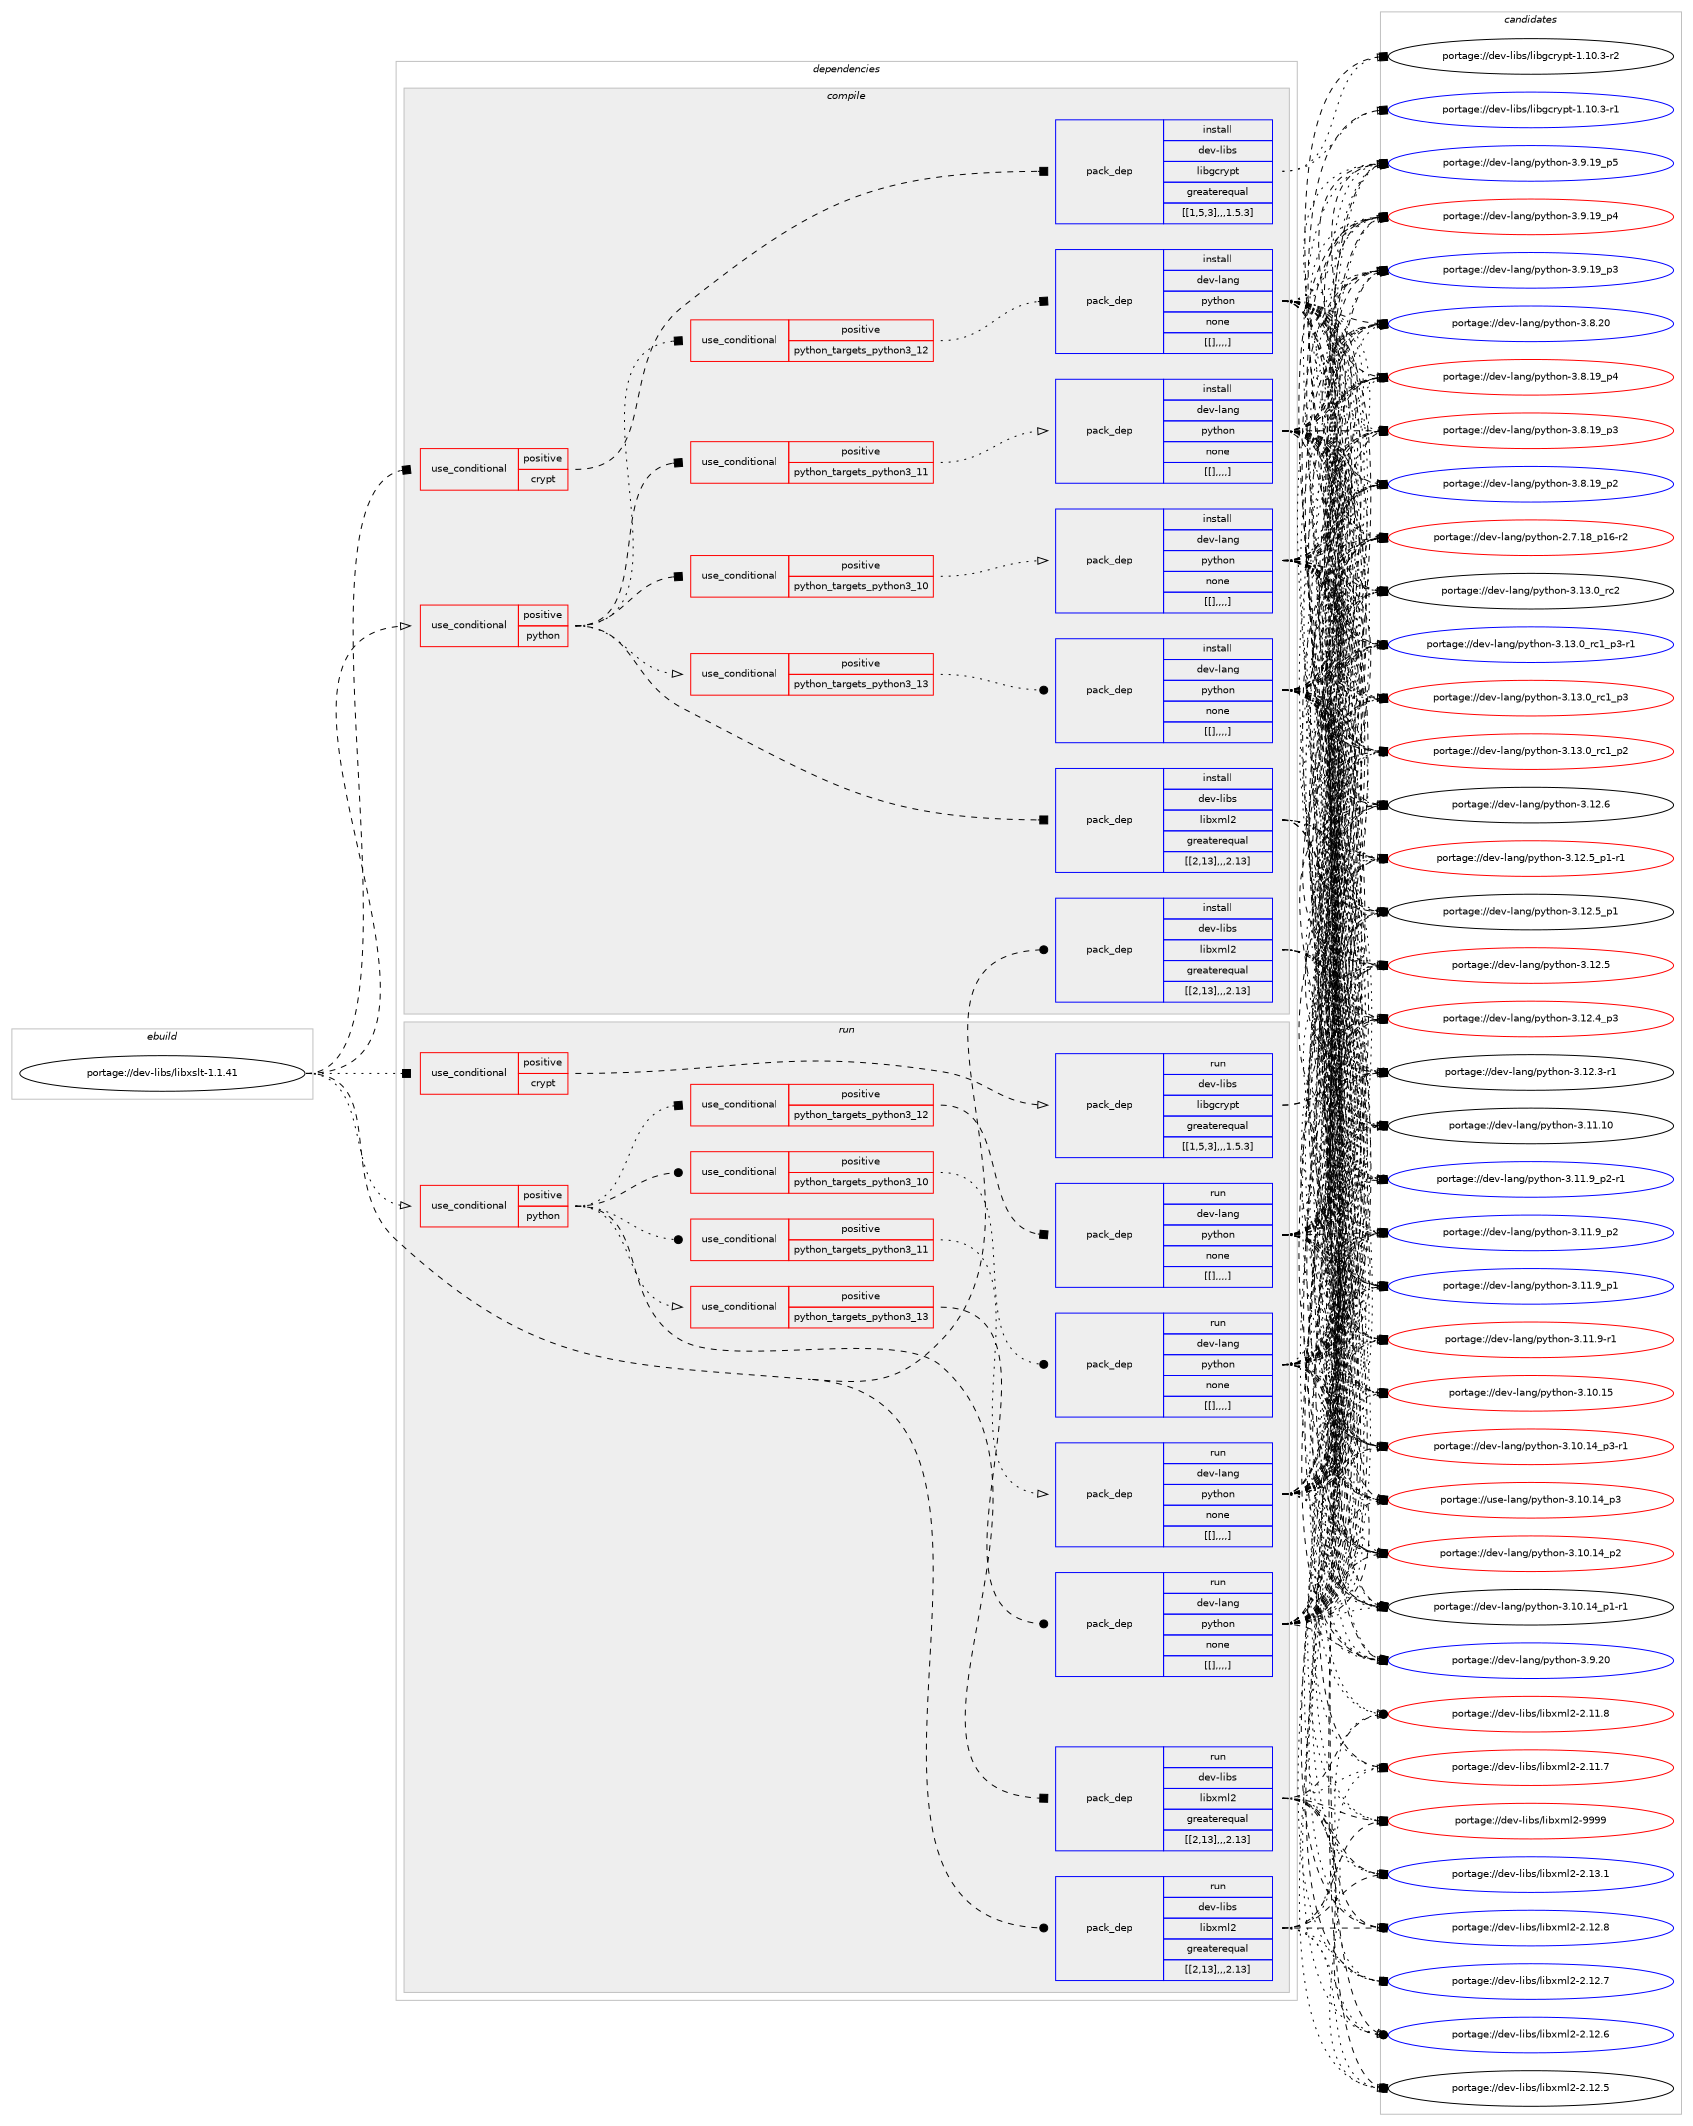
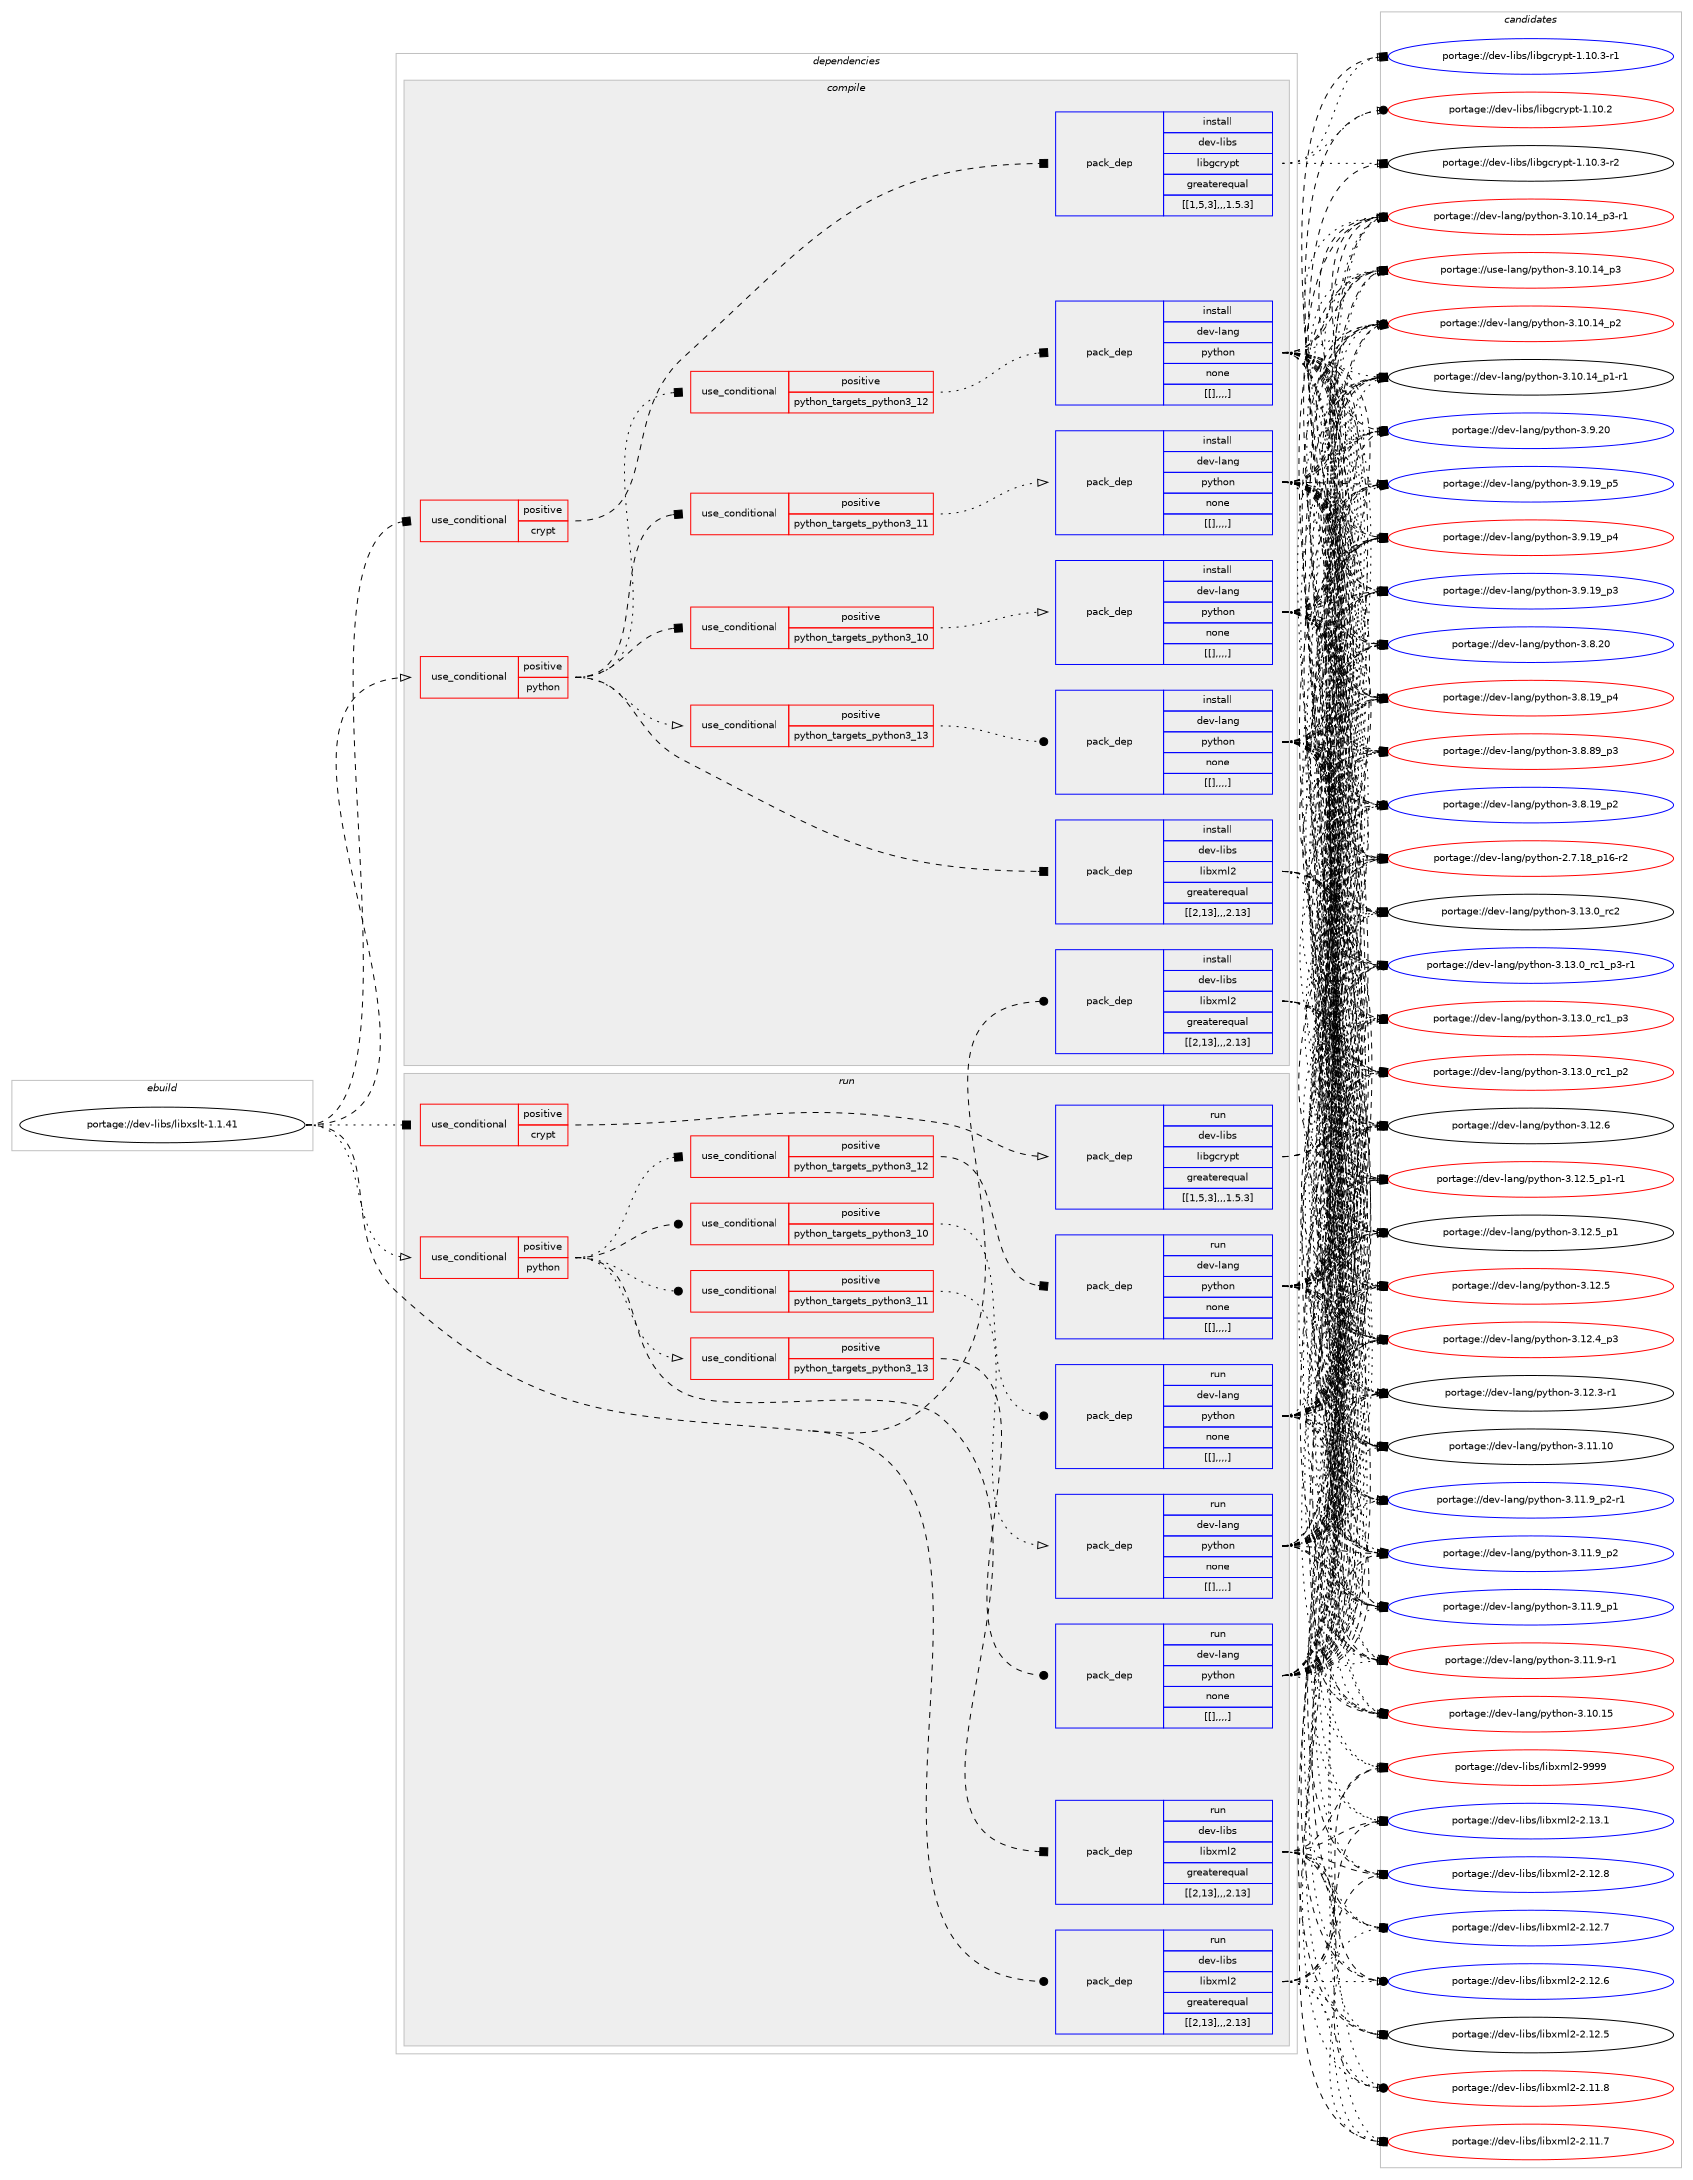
none -> (1531, 110)
(1531, 431) -> (1531, 752)
